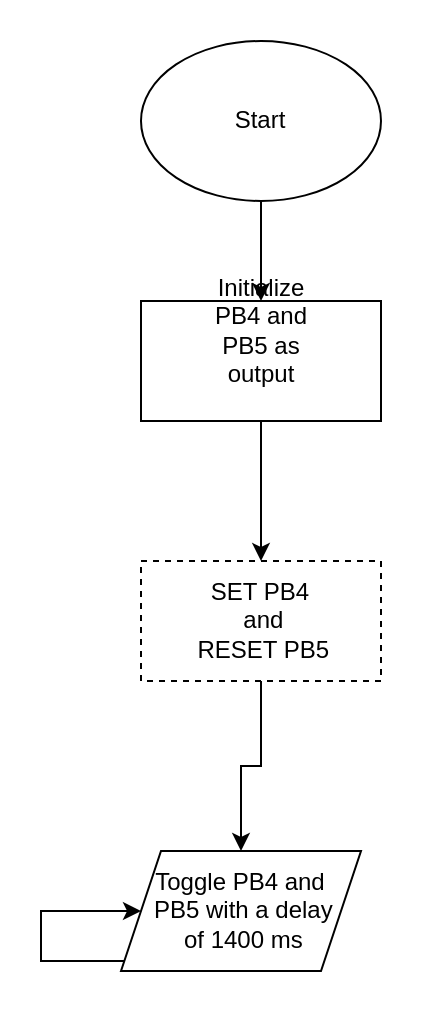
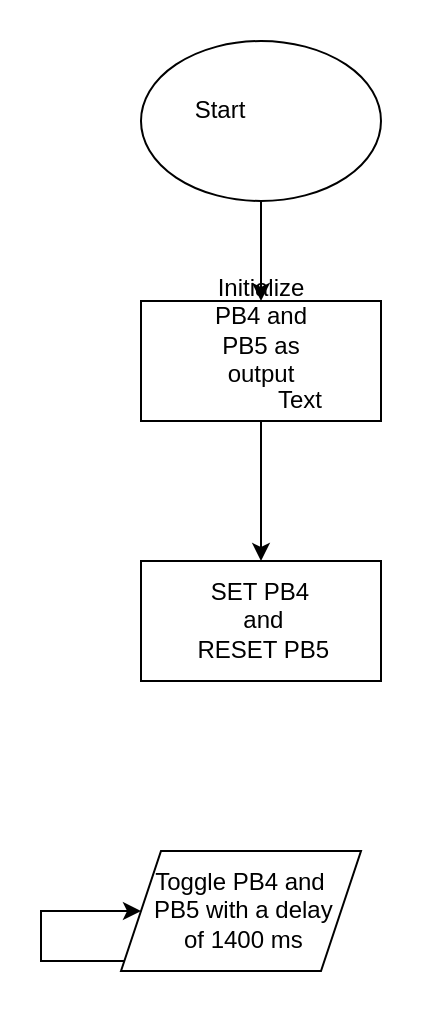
(261, 121) -> (221, 111)
none -> (301, 401)
(261, 621) -> (261, 621)
(258, 766) -> none
